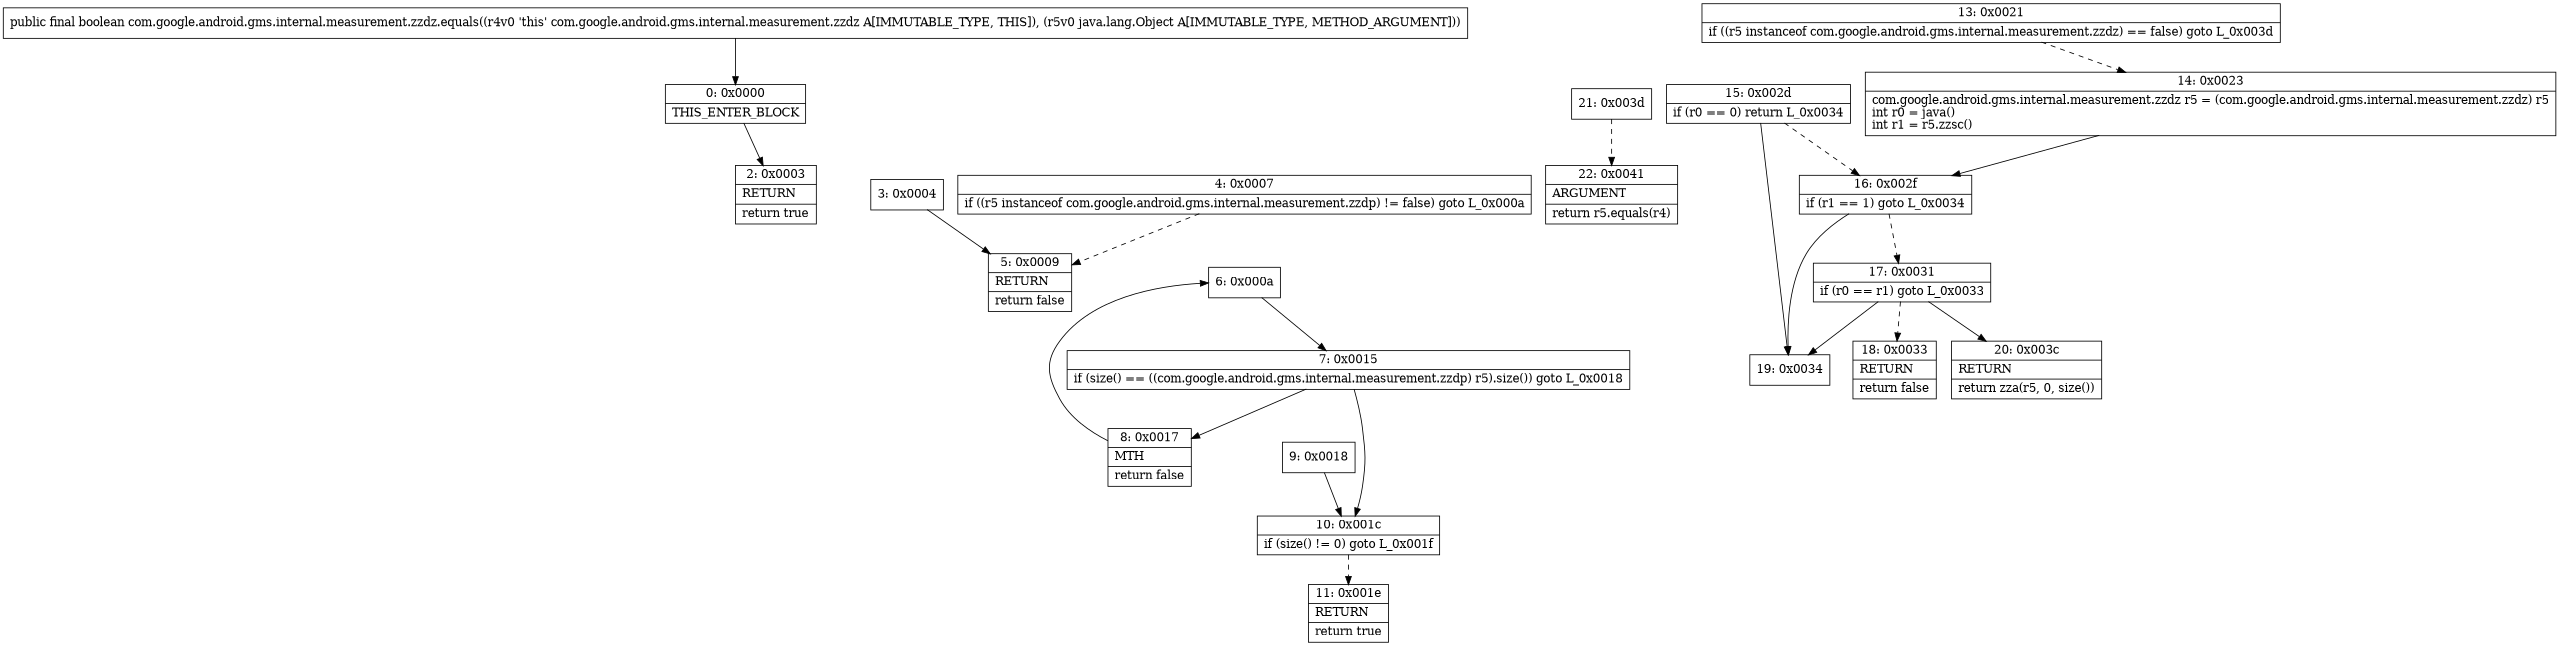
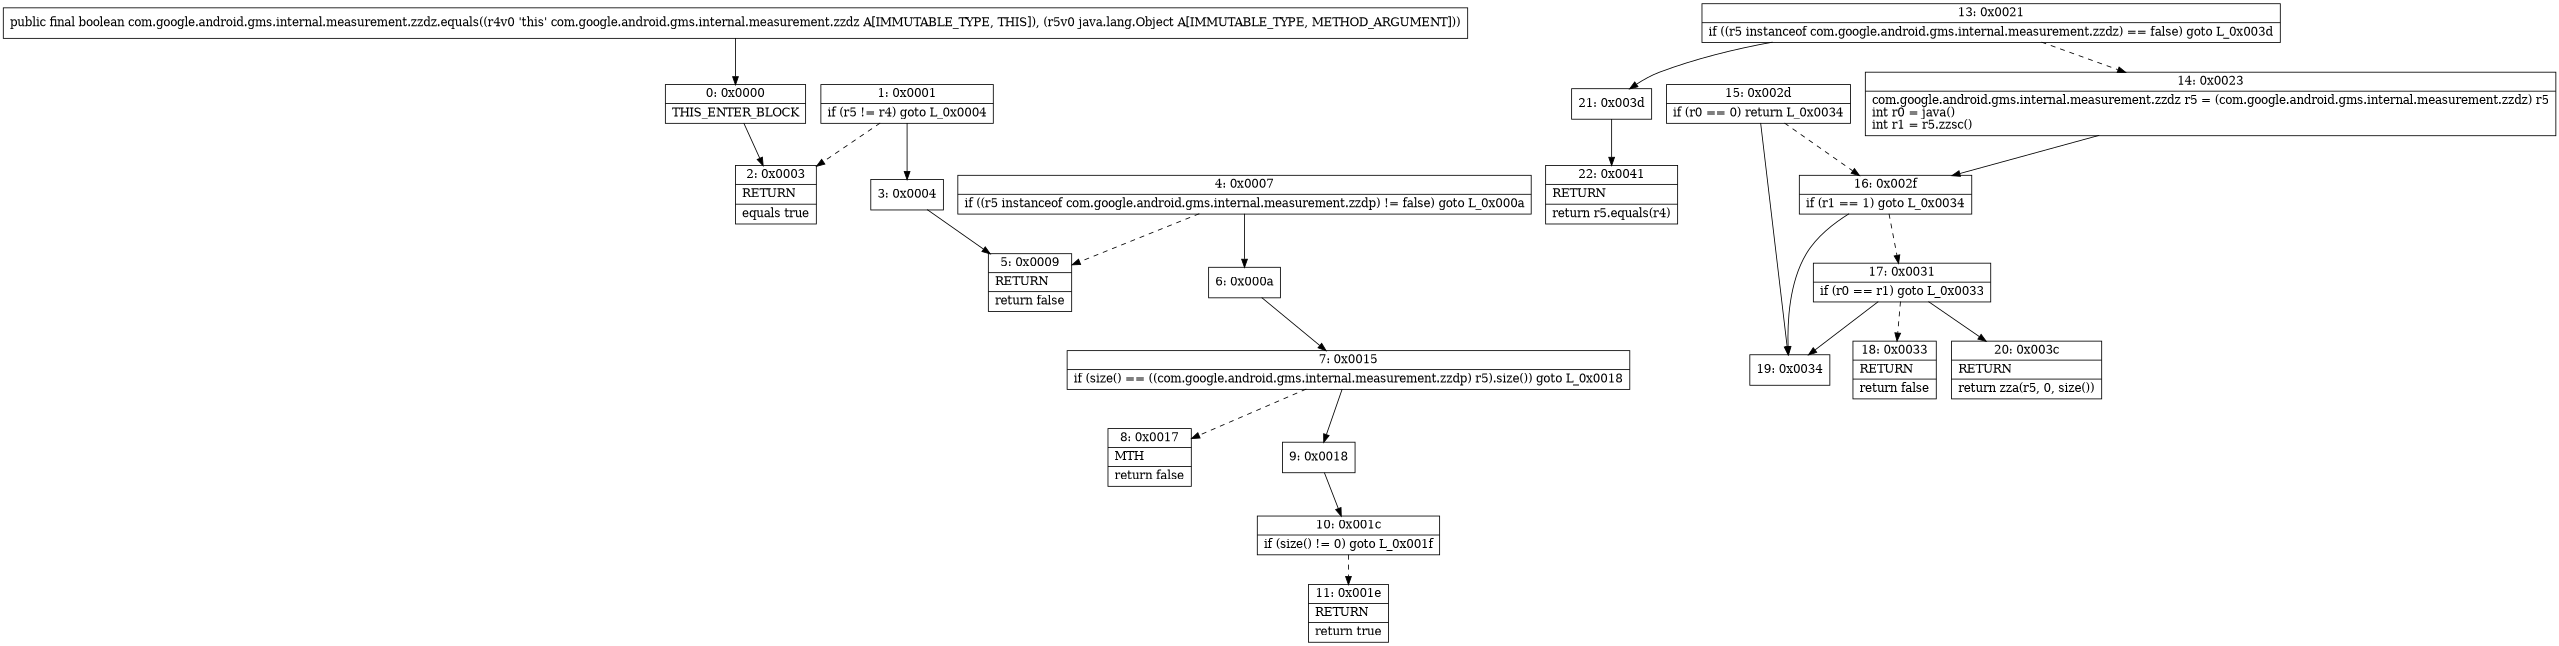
none -> (1703, 58)
none -> (907, 104)
(1612, 138) -> (1612, 138)
(1589, 194) -> (1579, 194)
(776, 214) -> (776, 214)
(1070, 330) -> (1245, 236)
(1253, 412) -> (1253, 412)
(1365, 449) -> (1334, 412)
